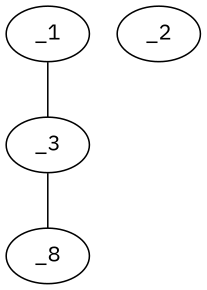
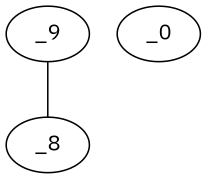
(48, 34) -> none
(159, 34) -> (159, 34)
(48, 145) -> (48, 34)
